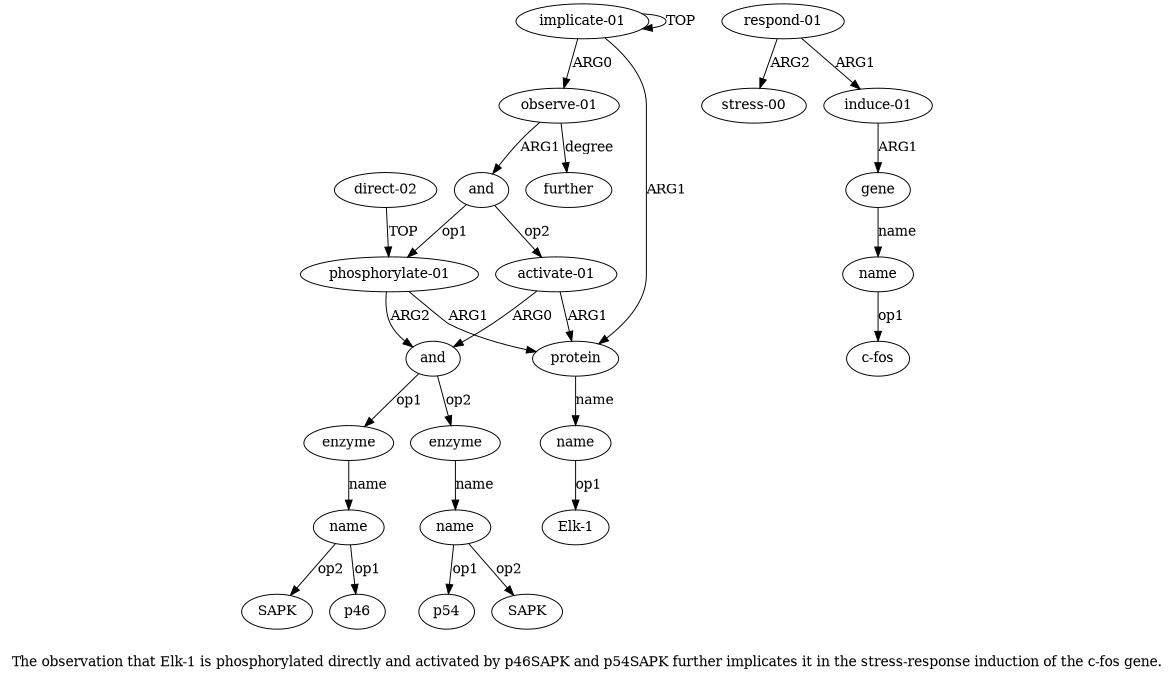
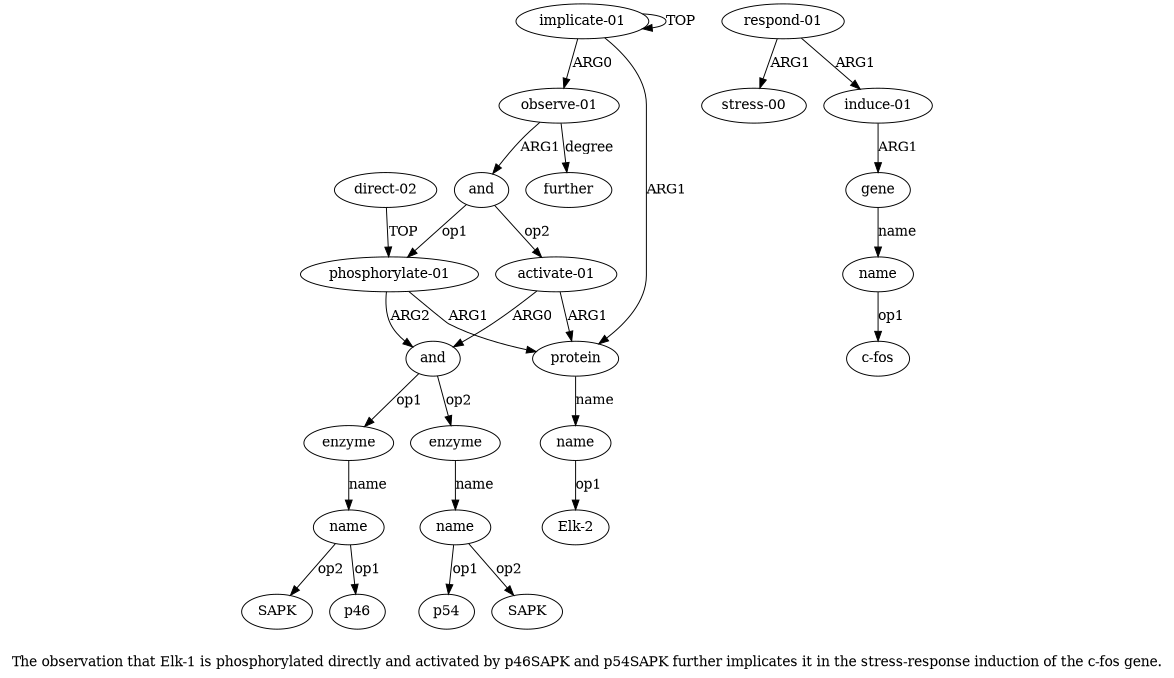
(790, 63) -> (790, 63)
(576, 527) -> (576, 527)
